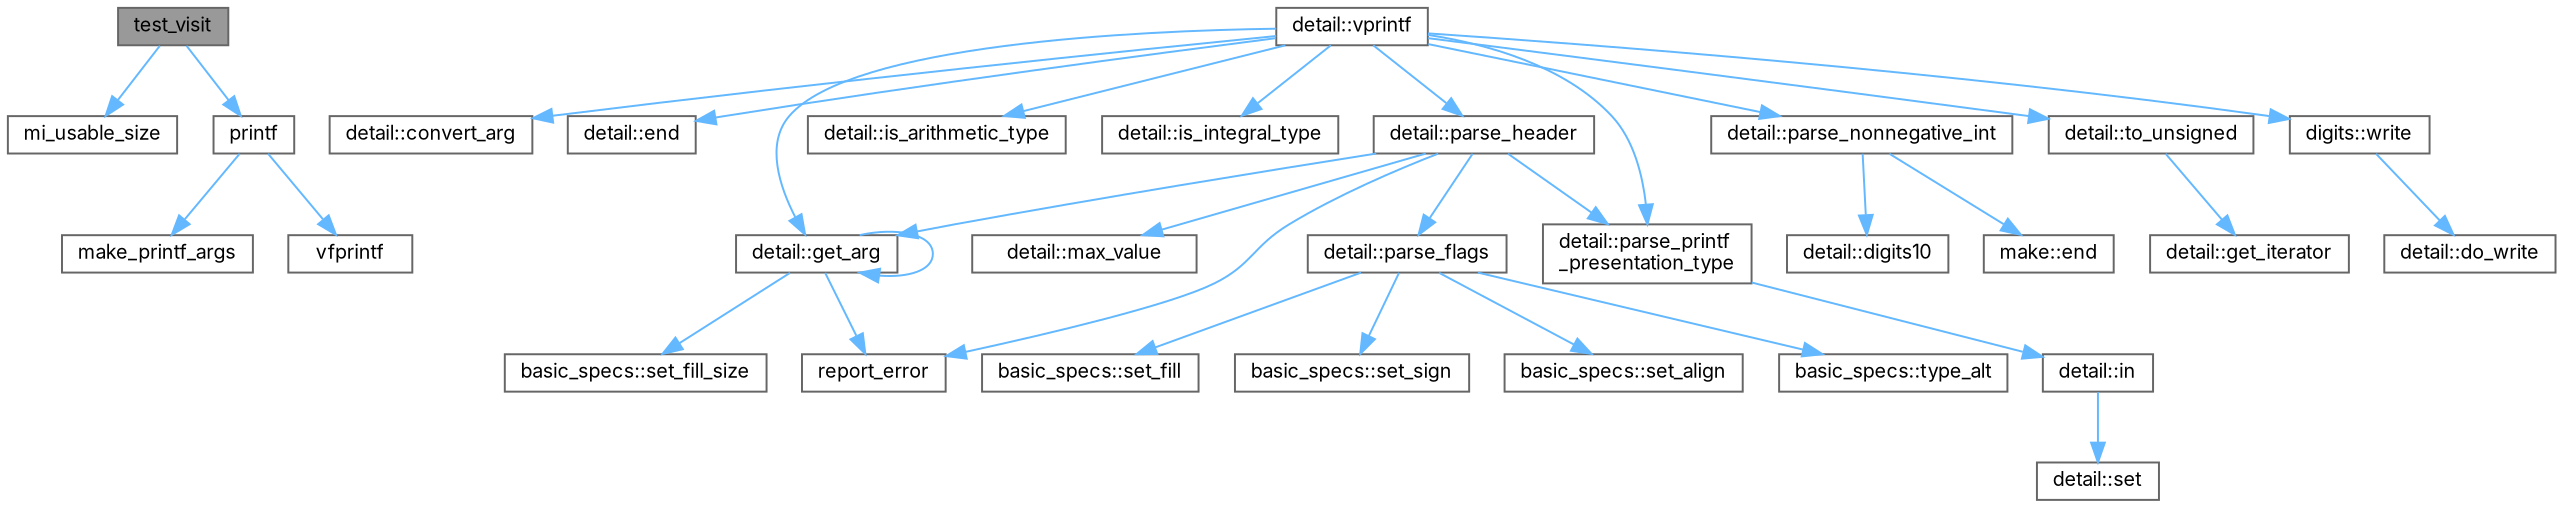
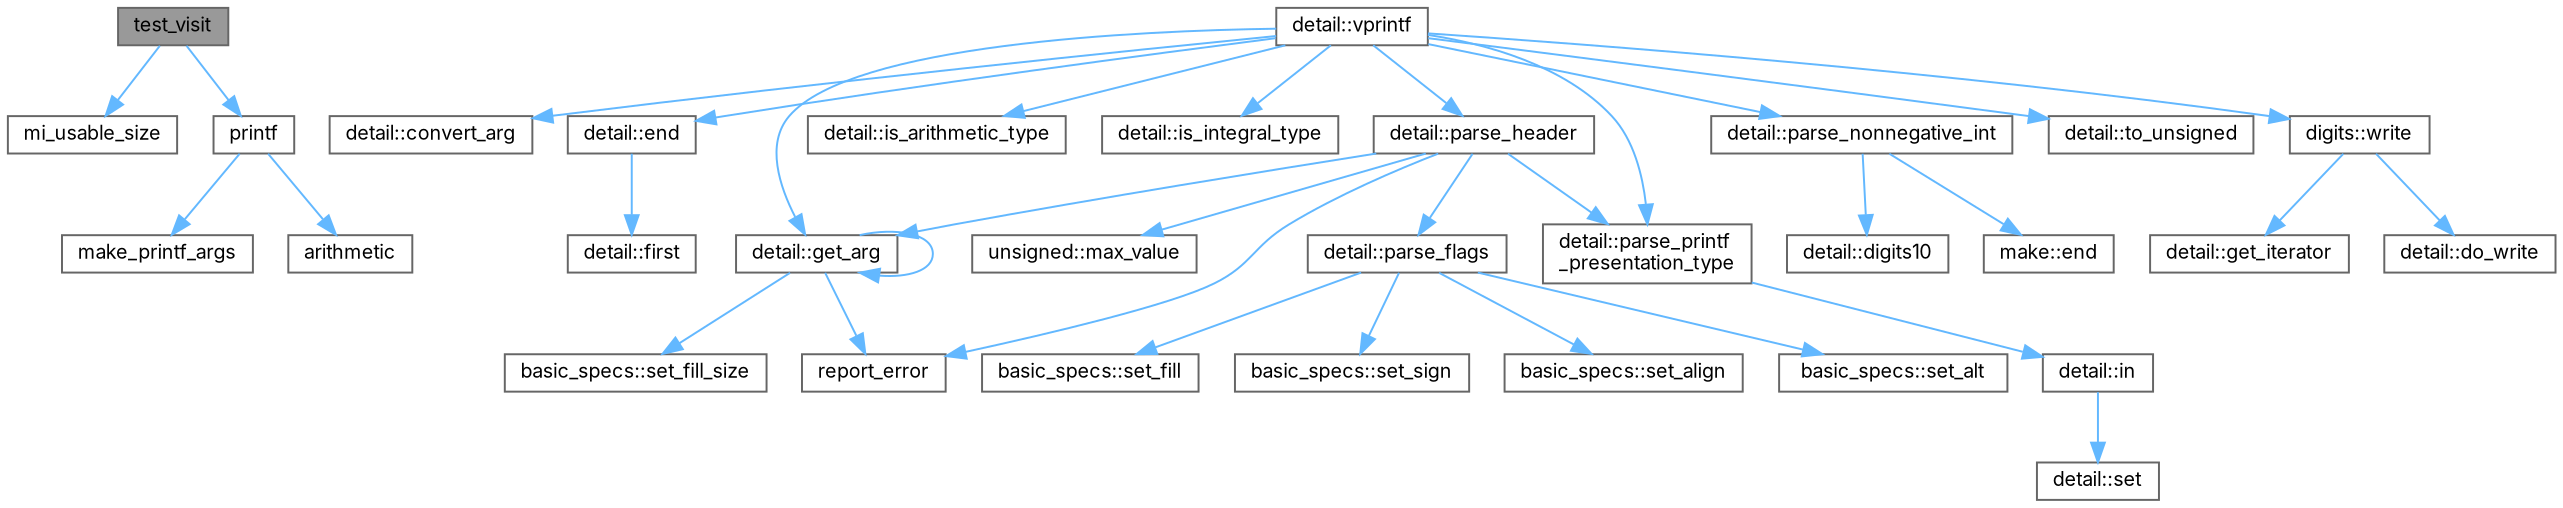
(2194, 187) -> (2311, 187)
(350, 254) -> (350, 254)
none -> (632, 254)
(1084, 254) -> (1084, 254)
(1893, 373) -> (1893, 373)
